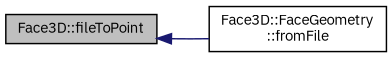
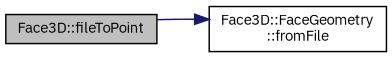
(190, 39) -> (176, 19)
